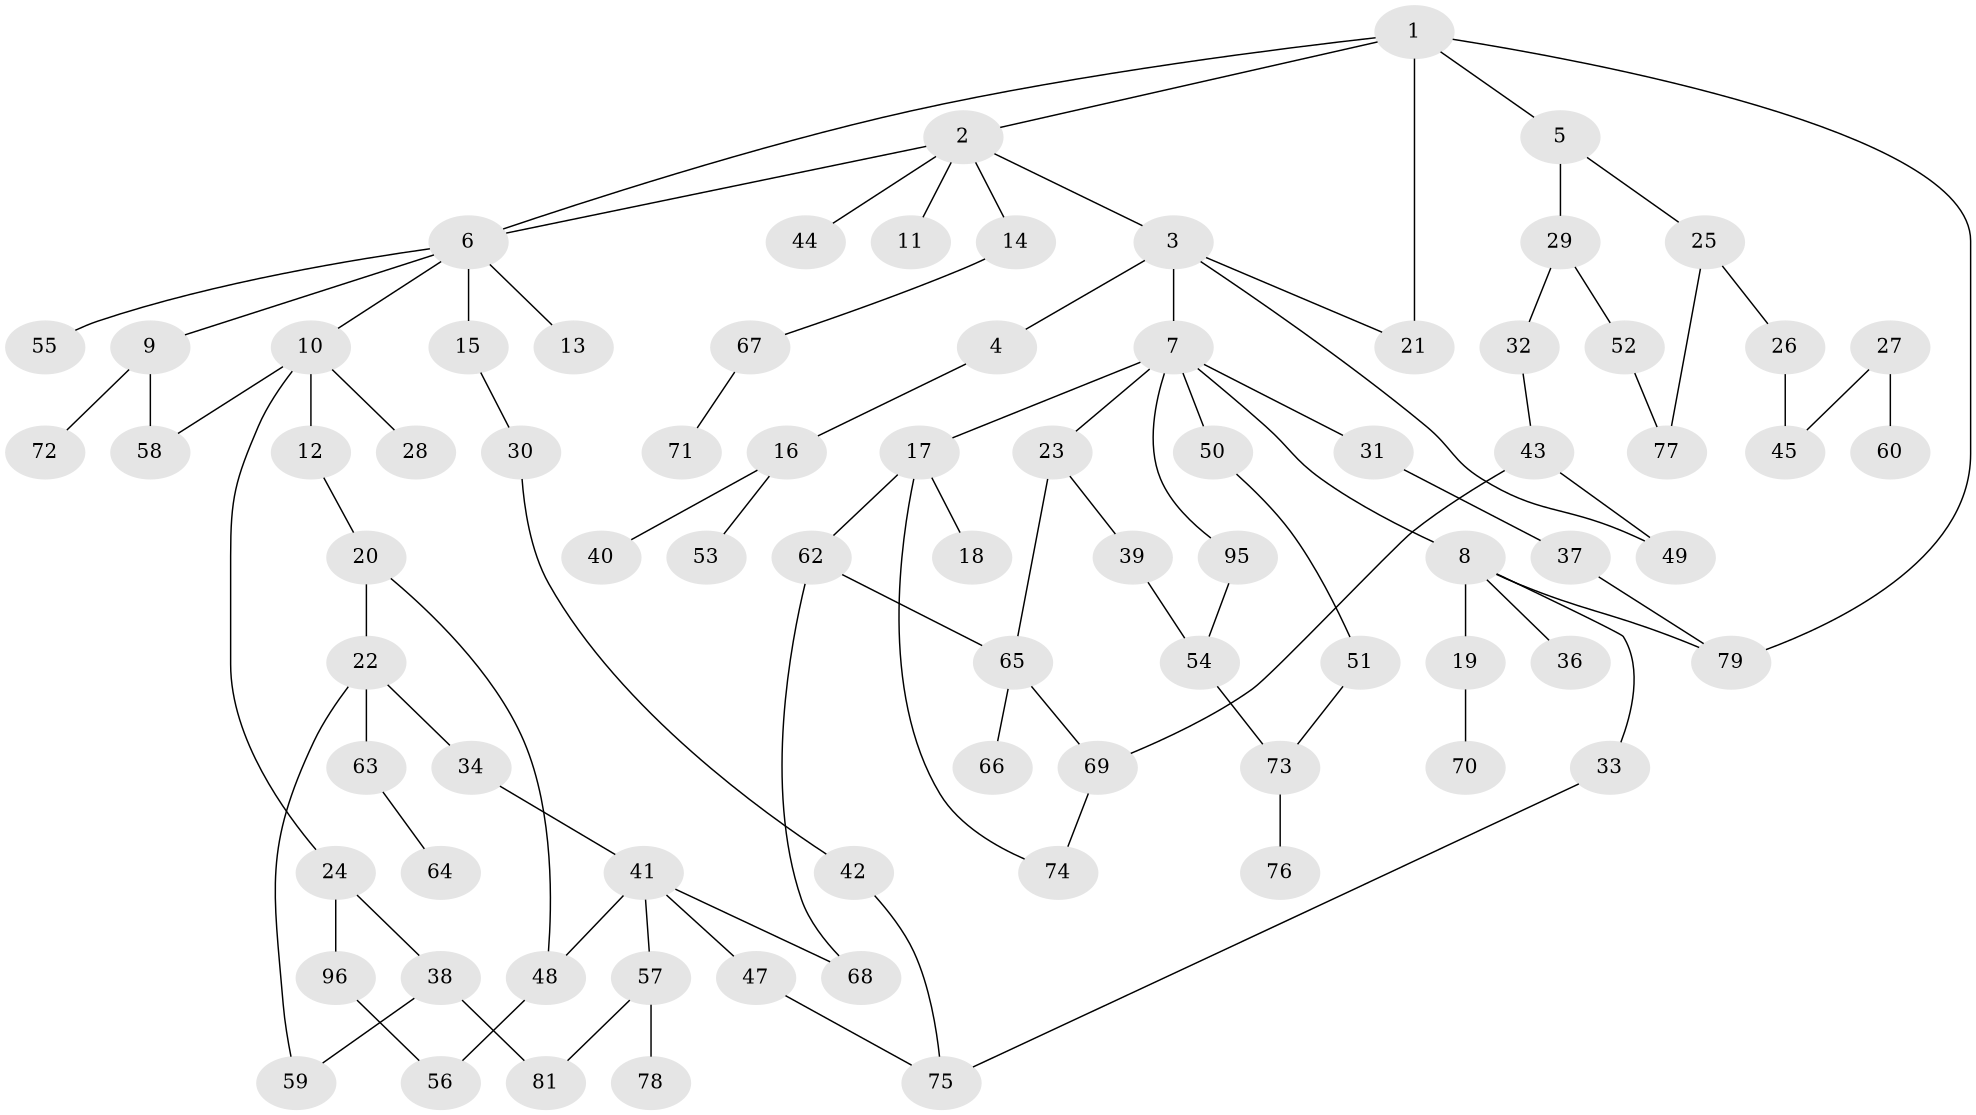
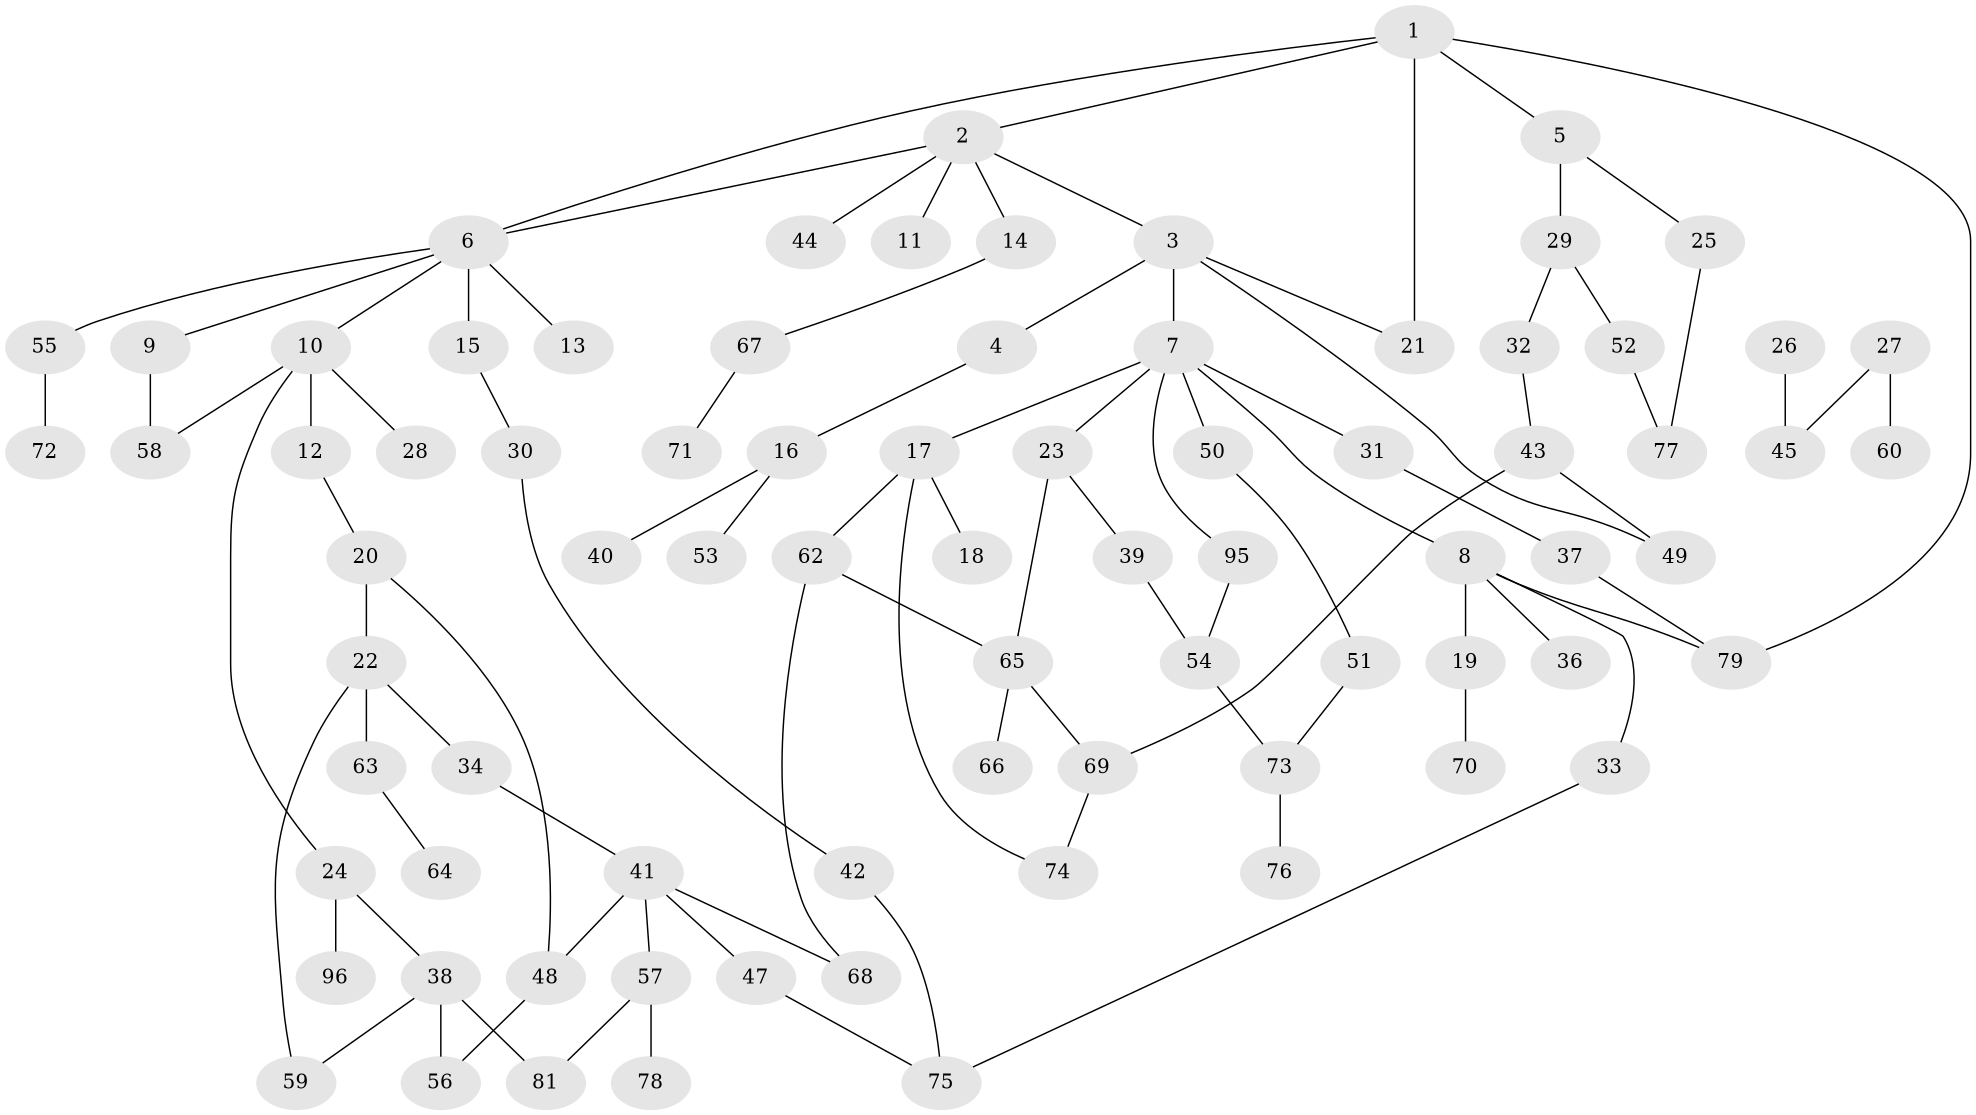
(1745, 295) -> none
(98, 400) -> (45, 400)
(388, 1030) -> (441, 1031)
